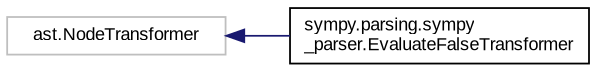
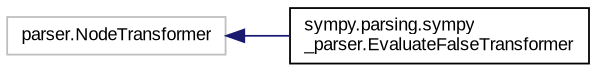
(116, 36) -> (116, 36)
